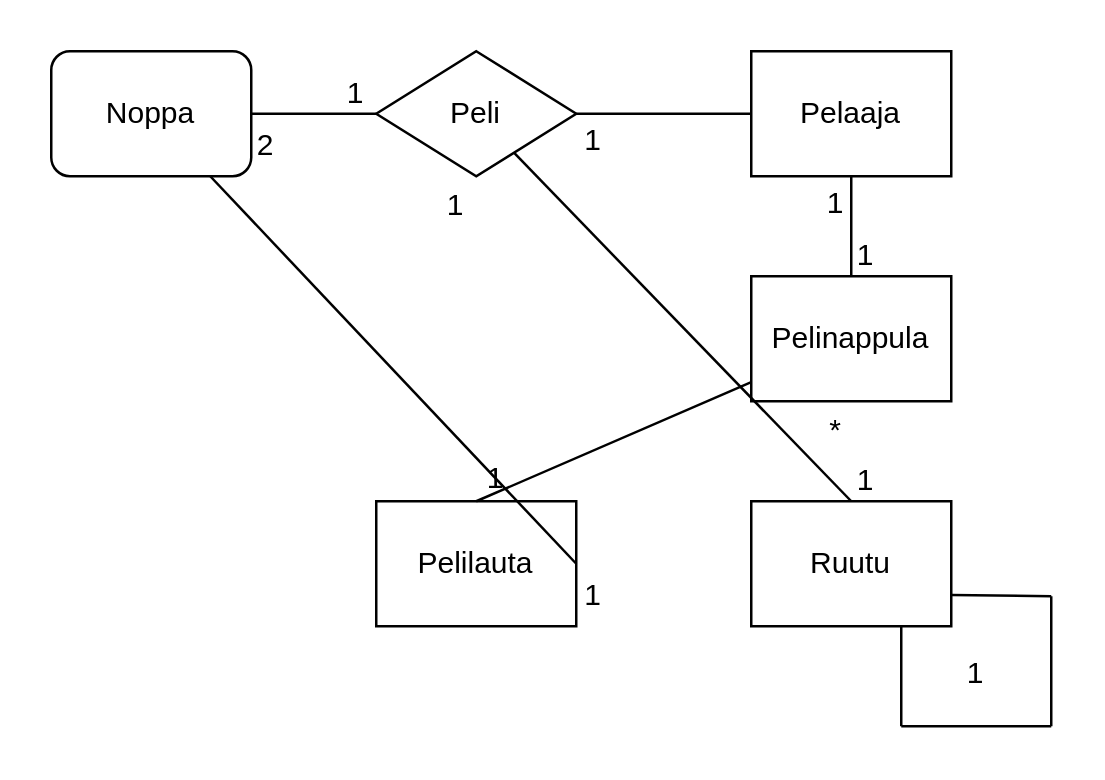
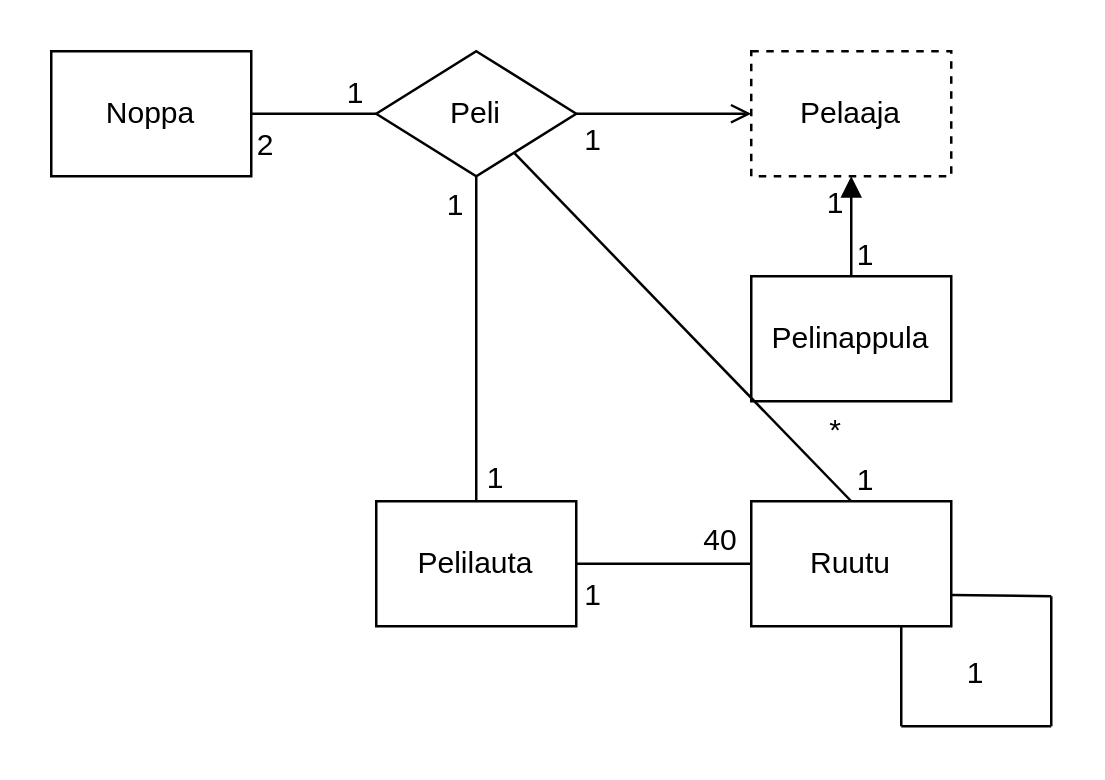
(151, 114) -> (151, 114)
(744, 114) -> (742, 114)
(851, 114) -> (851, 114)
(851, 189) -> (851, 198)
(341, 314) -> (663, 564)
(622, 438) -> (476, 314)
none -> (721, 541)
